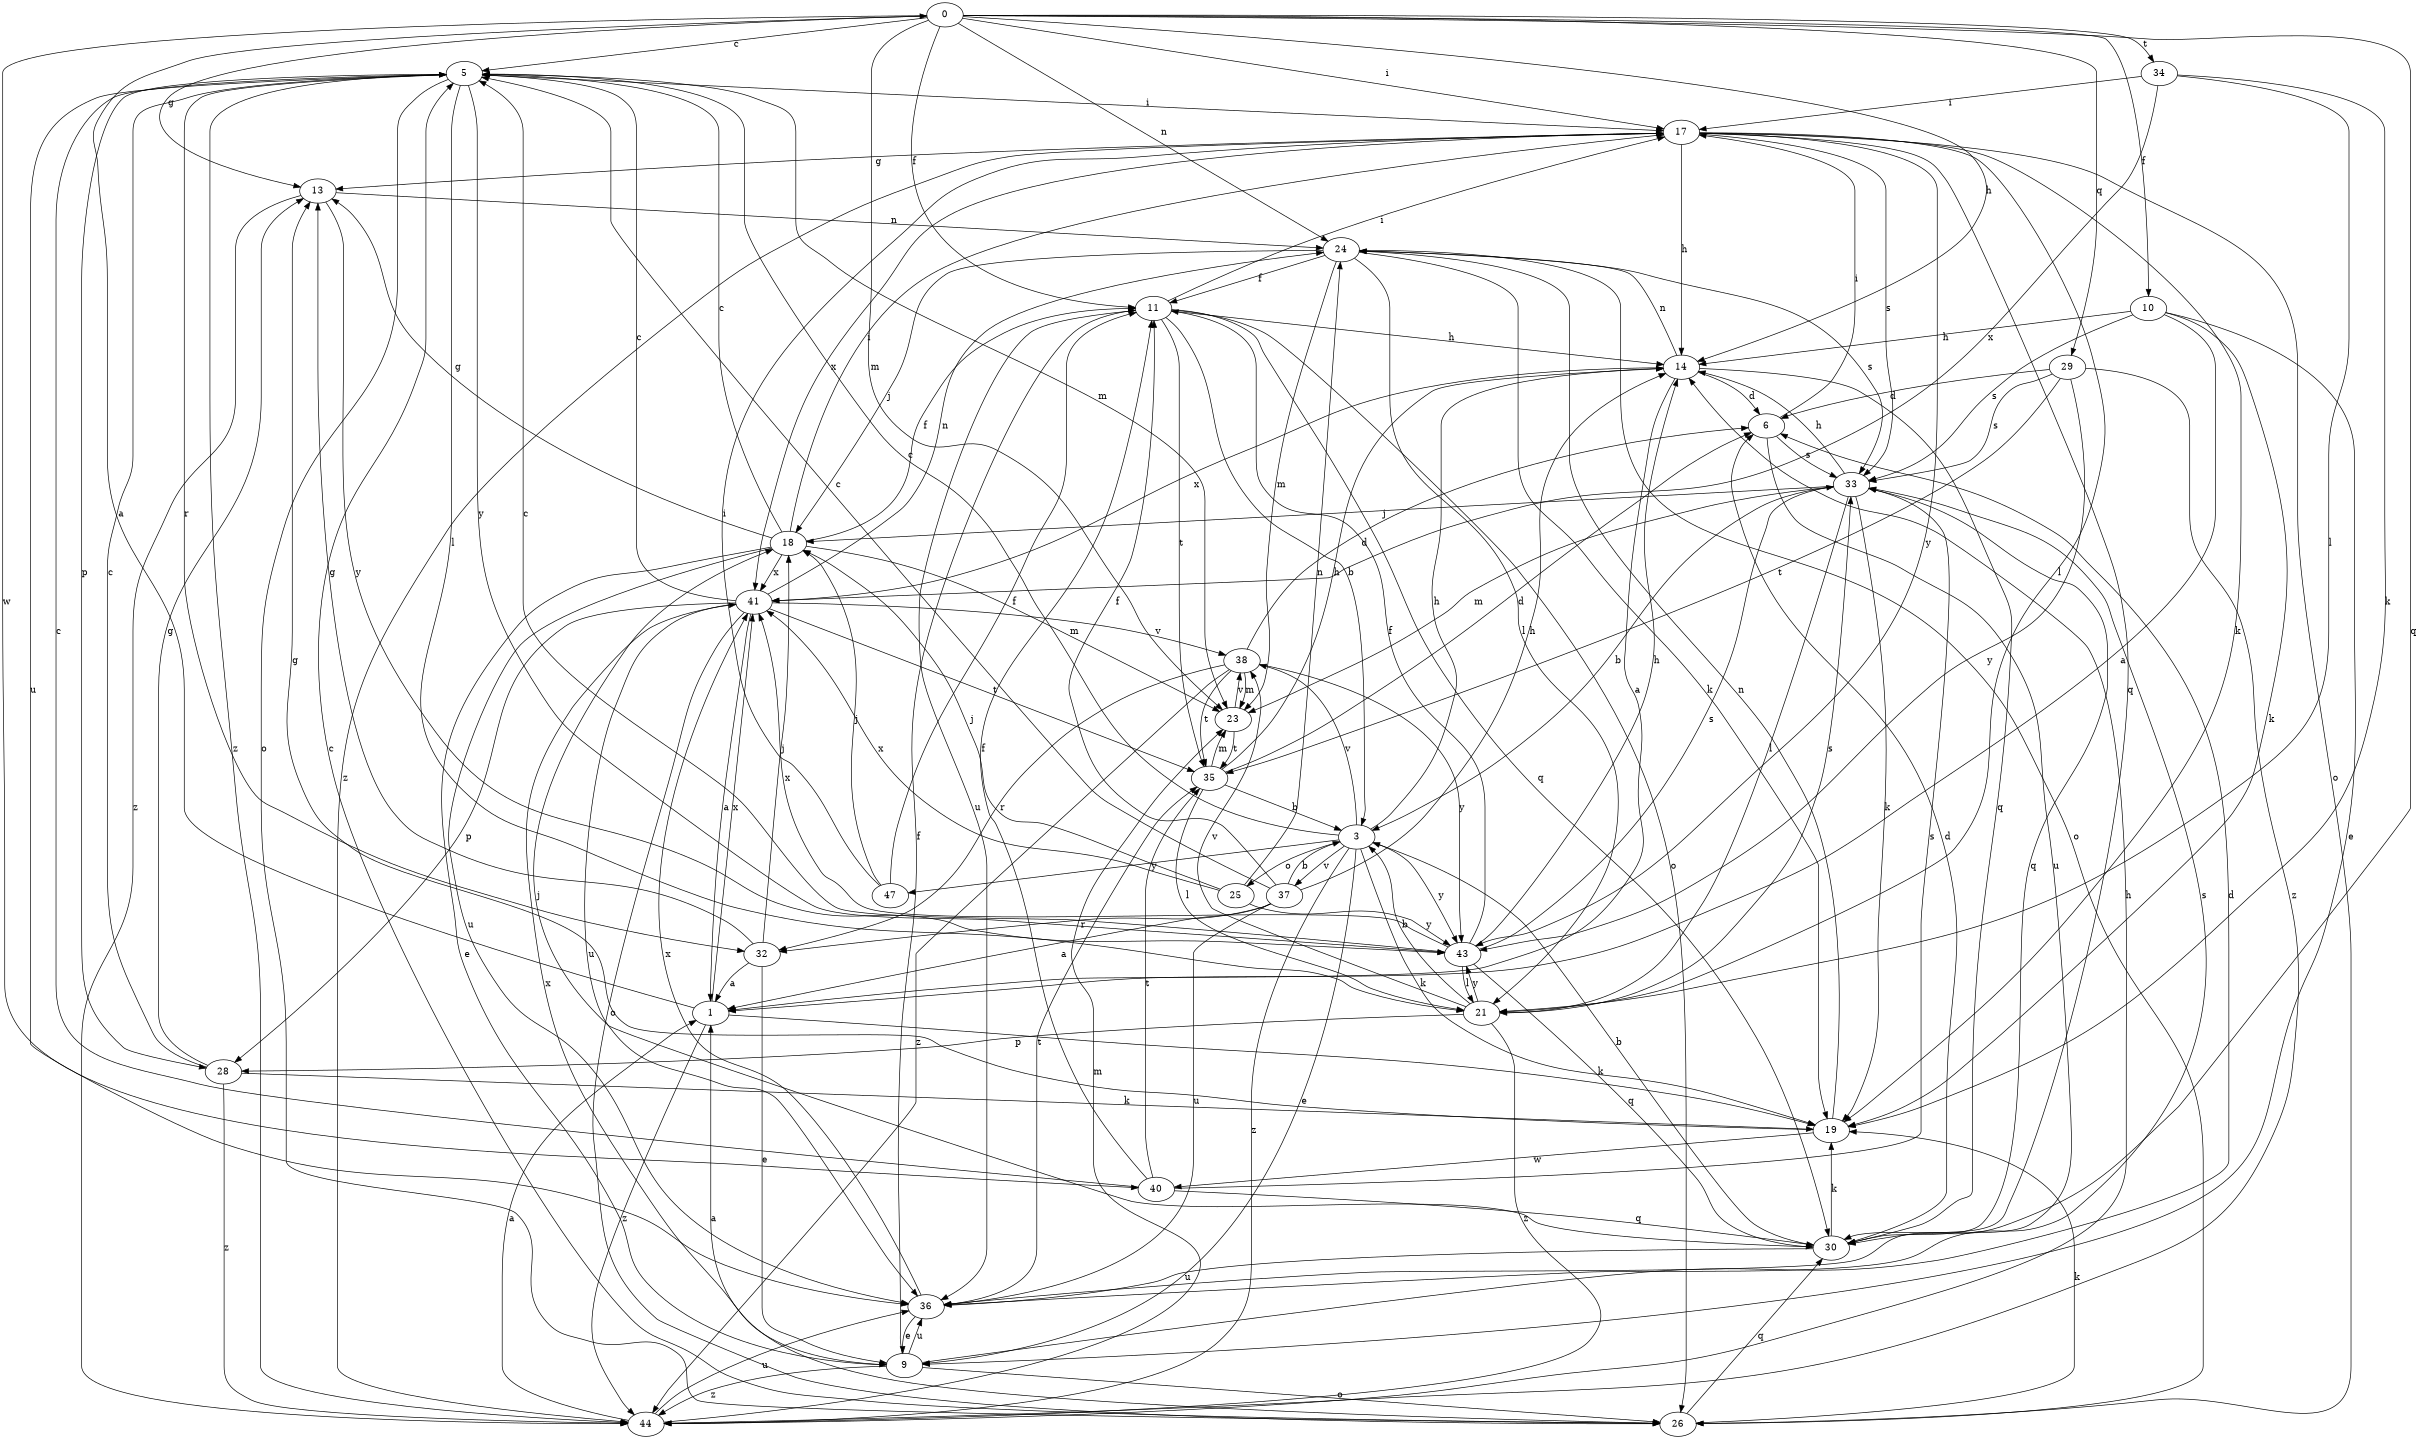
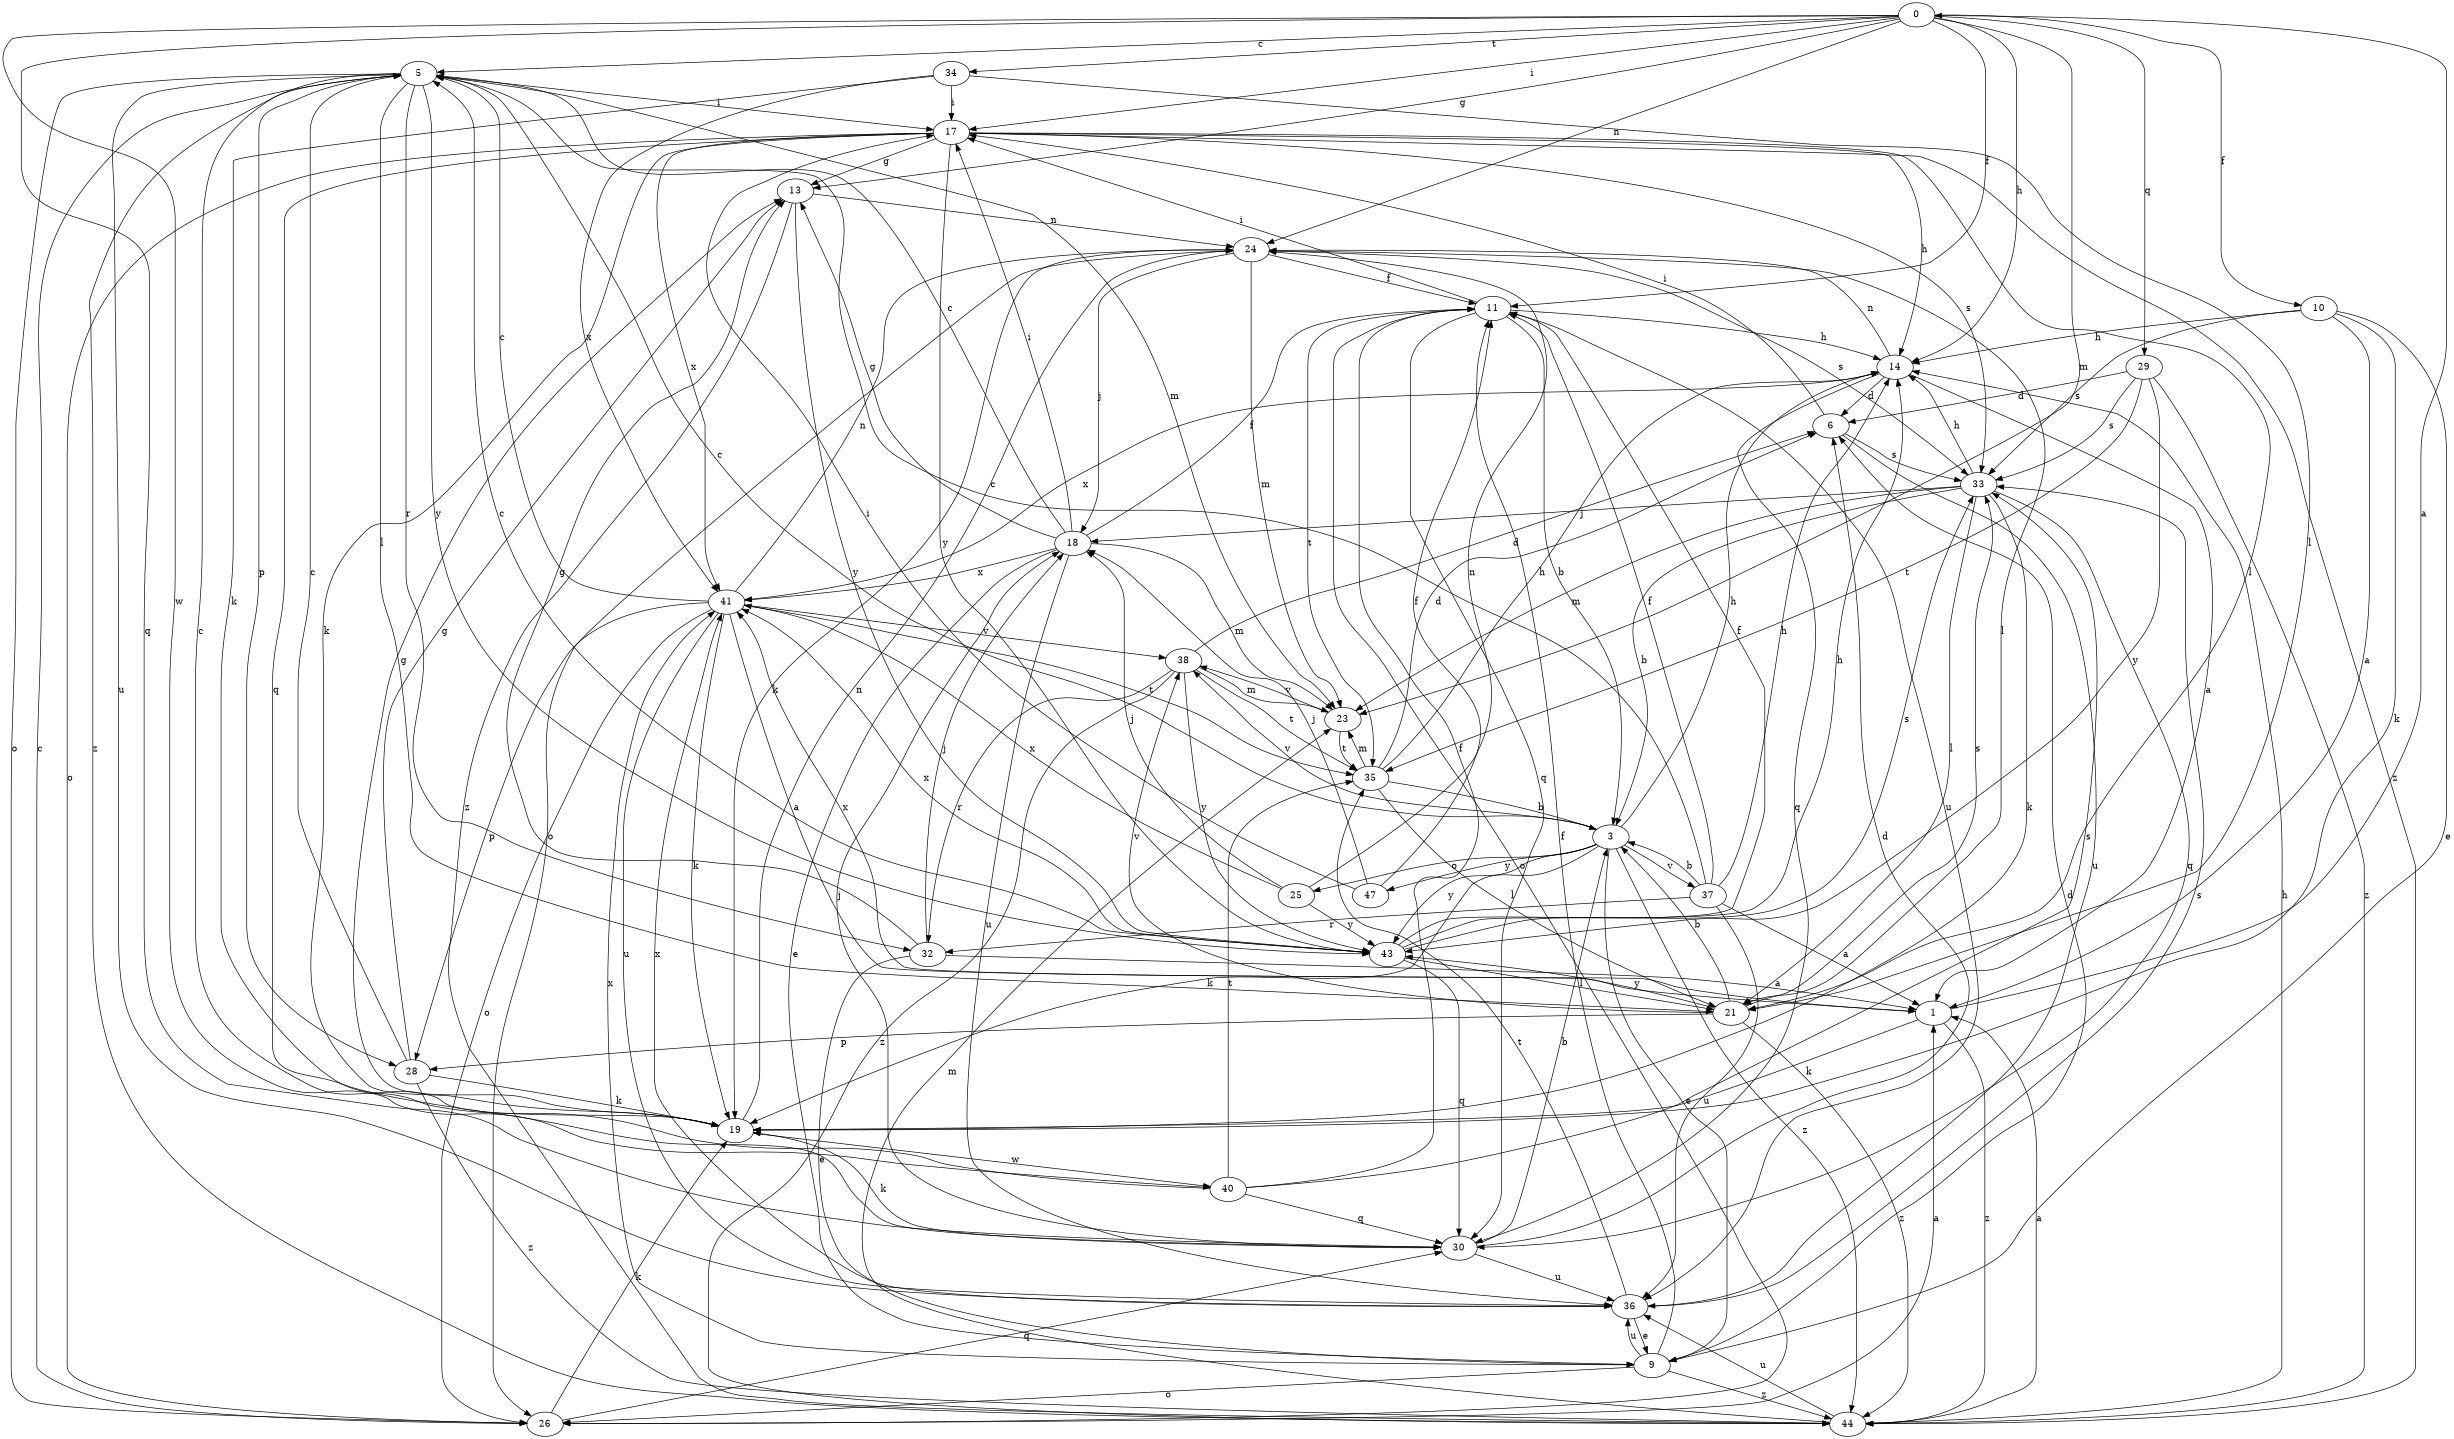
none -> (693, 851)
